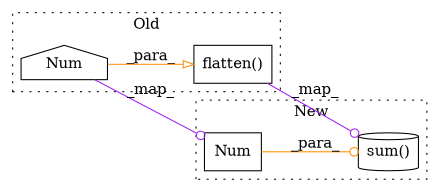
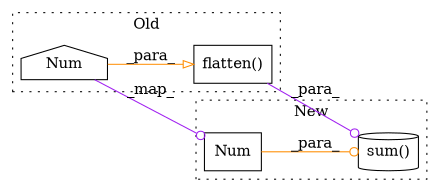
(315, 90) -> (315, 90)
